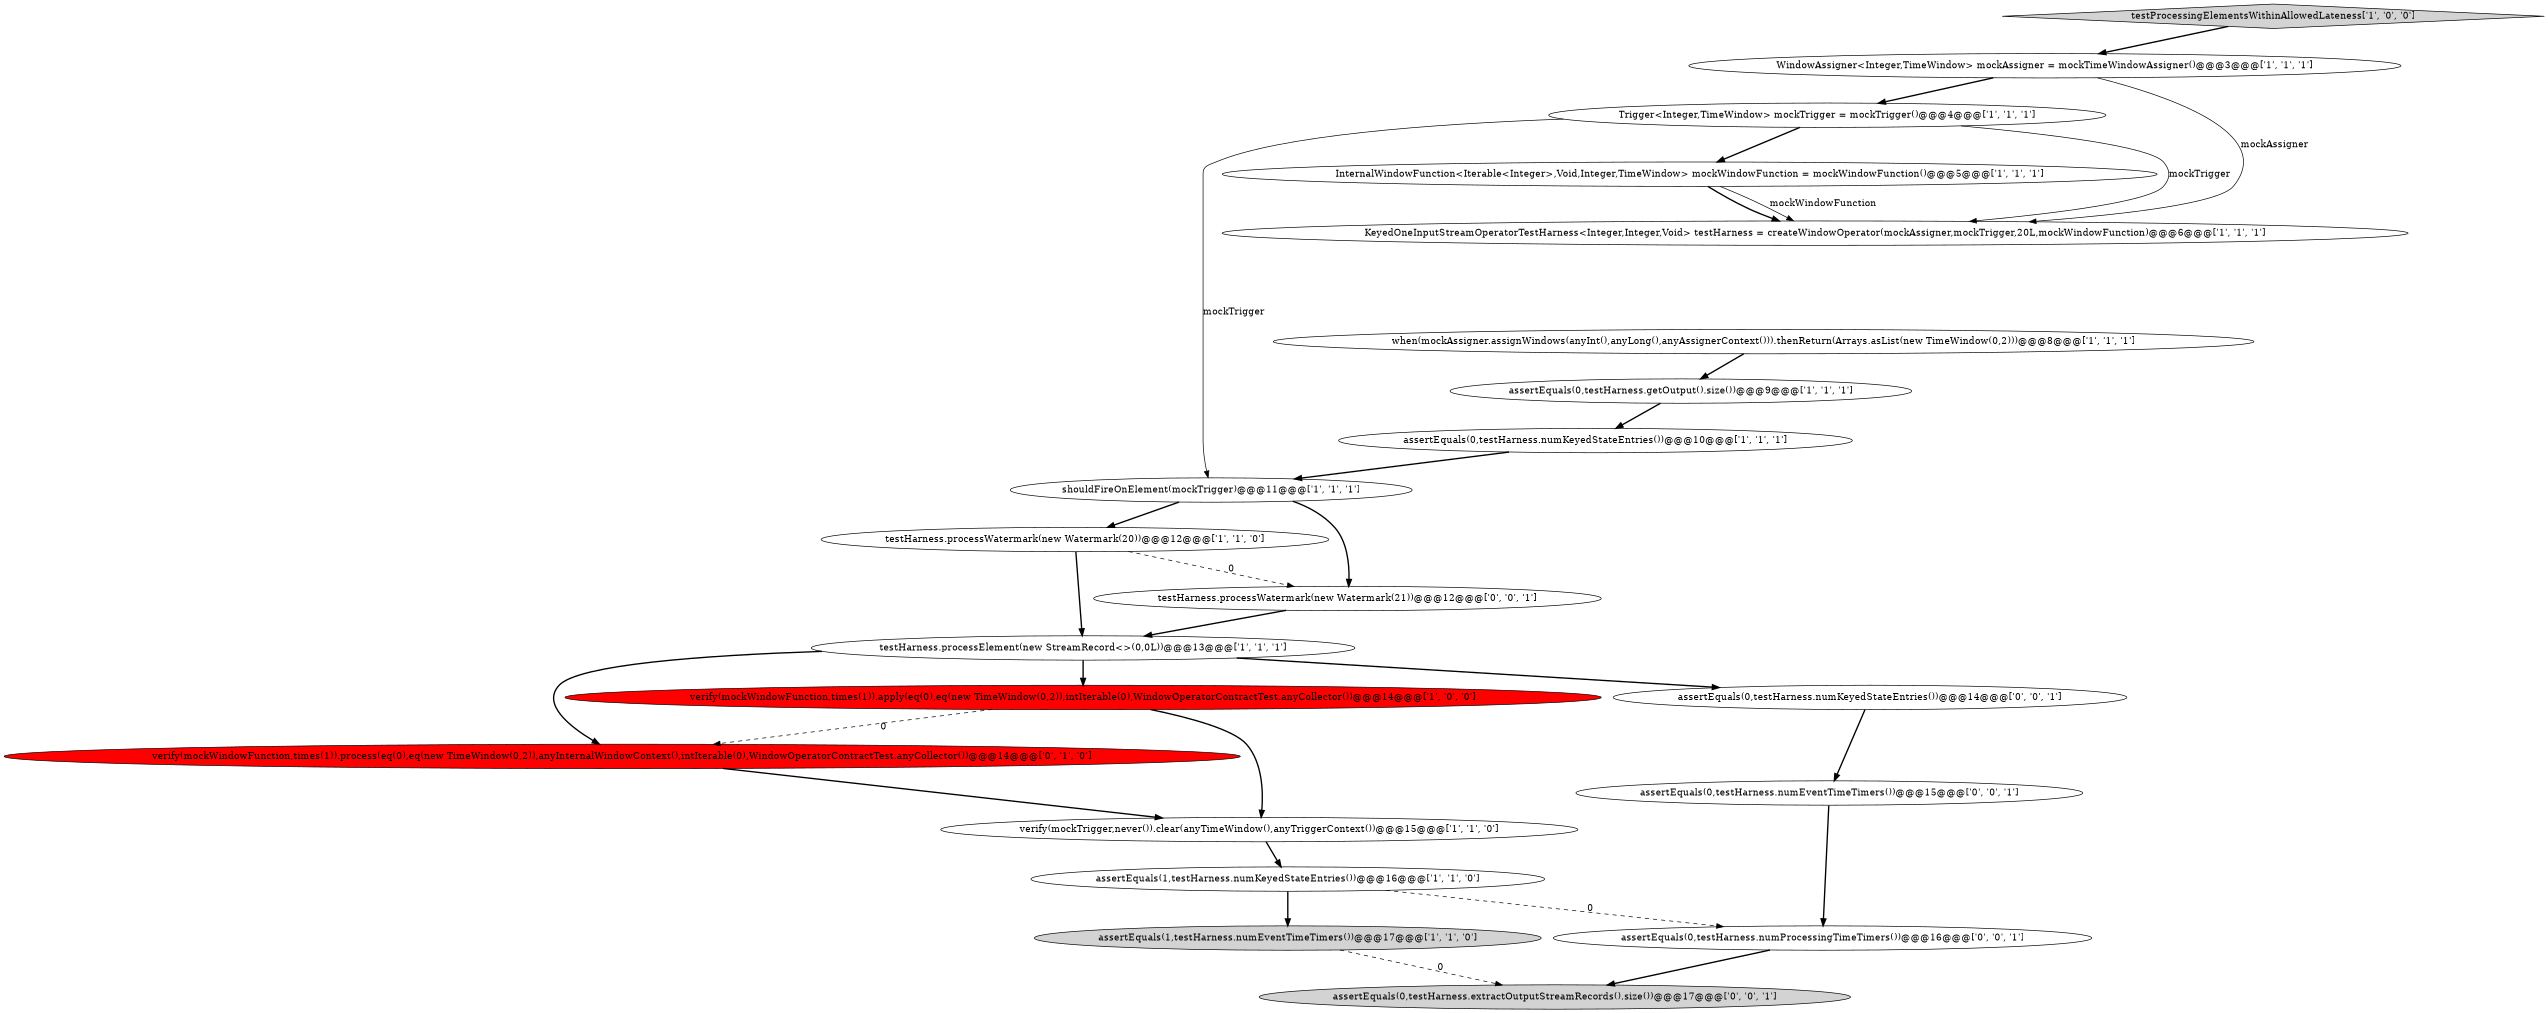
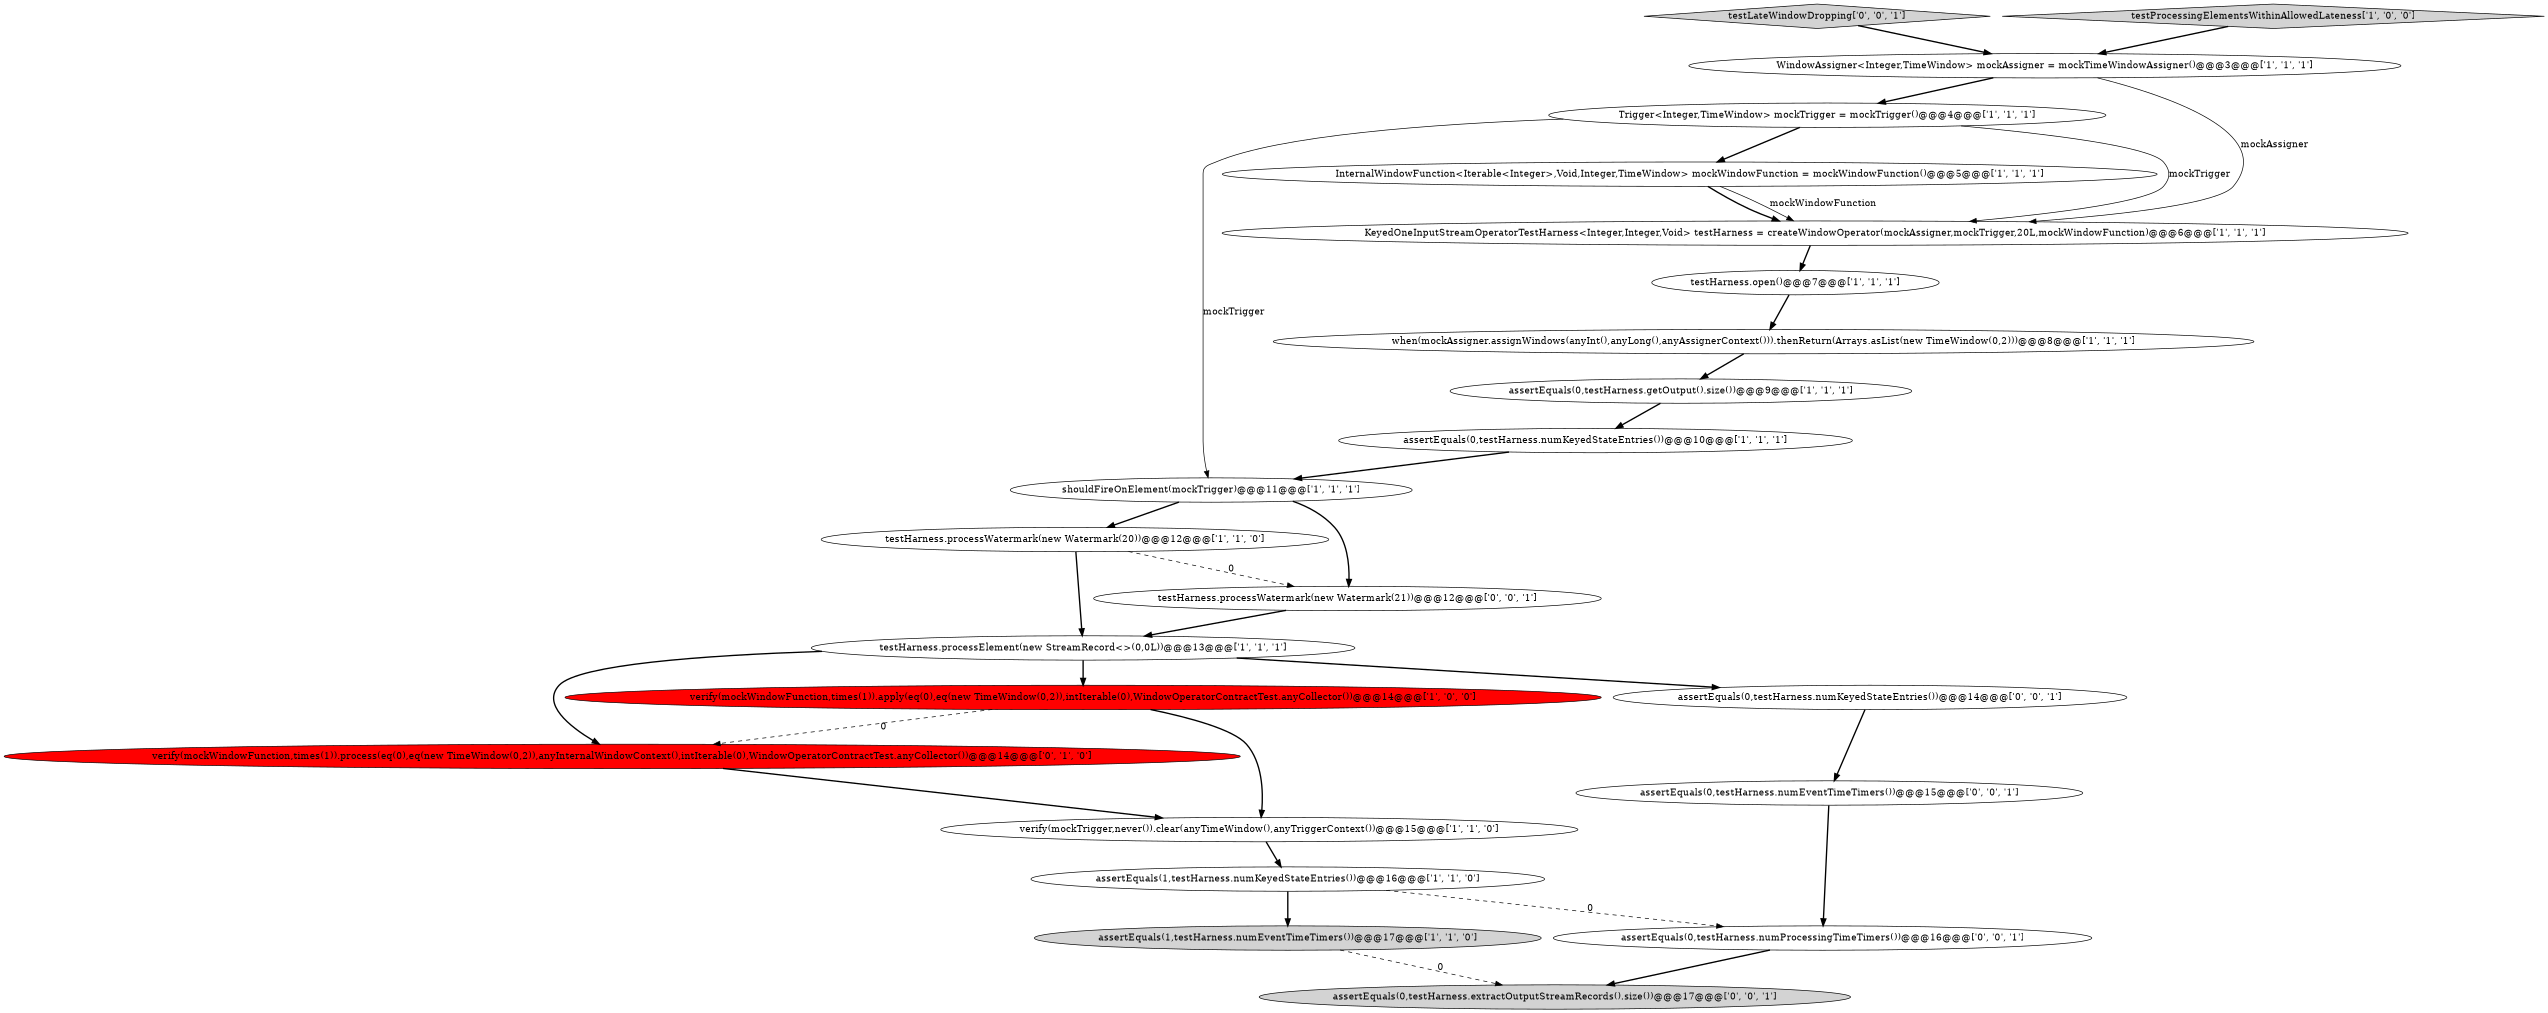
none -> (1817, 16)
none -> (1795, 283)
